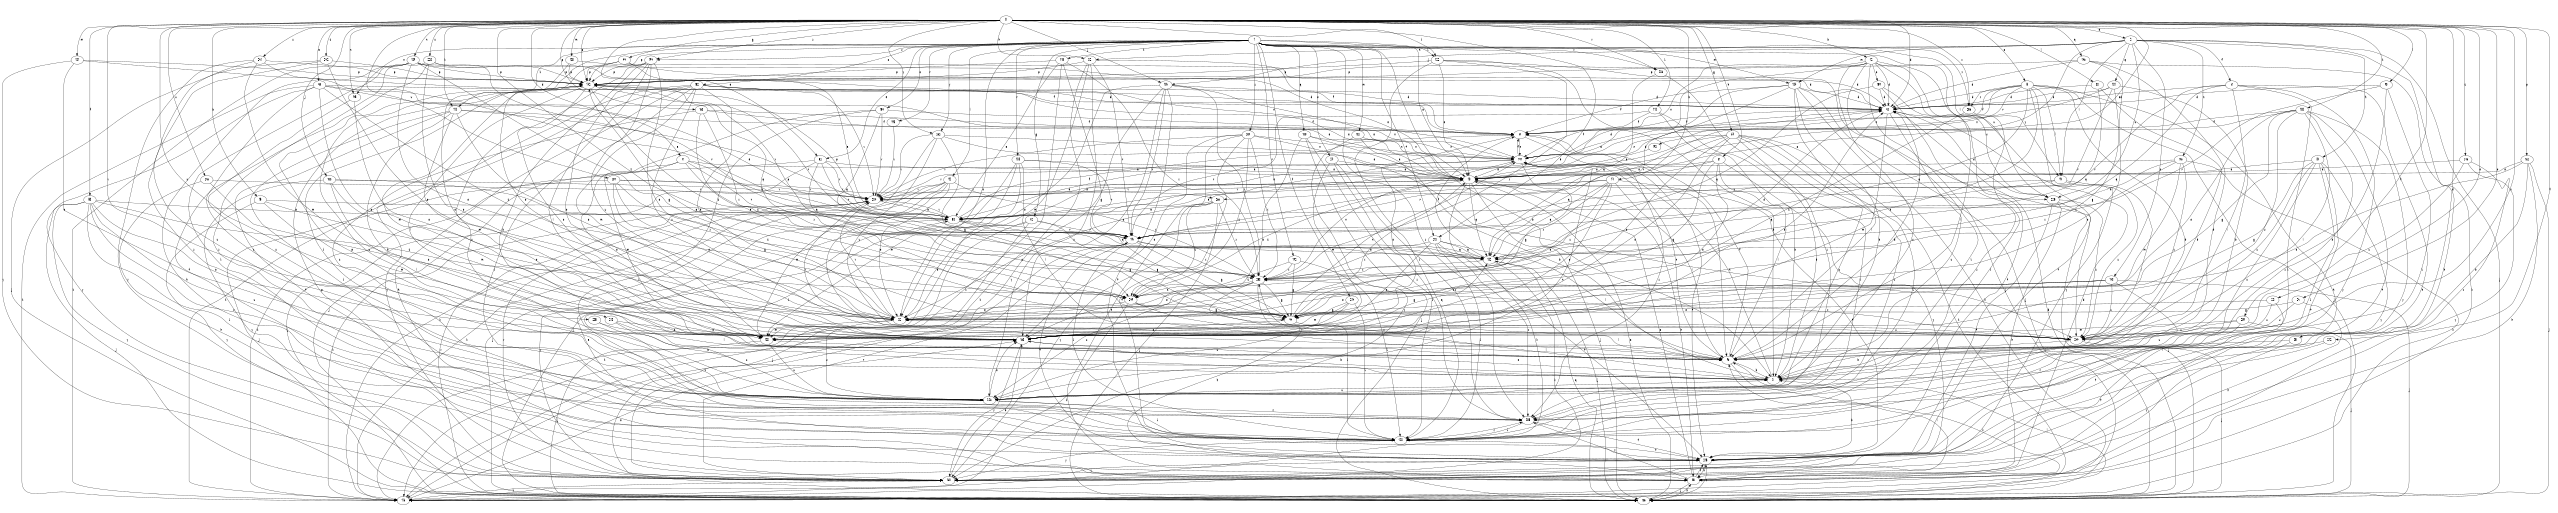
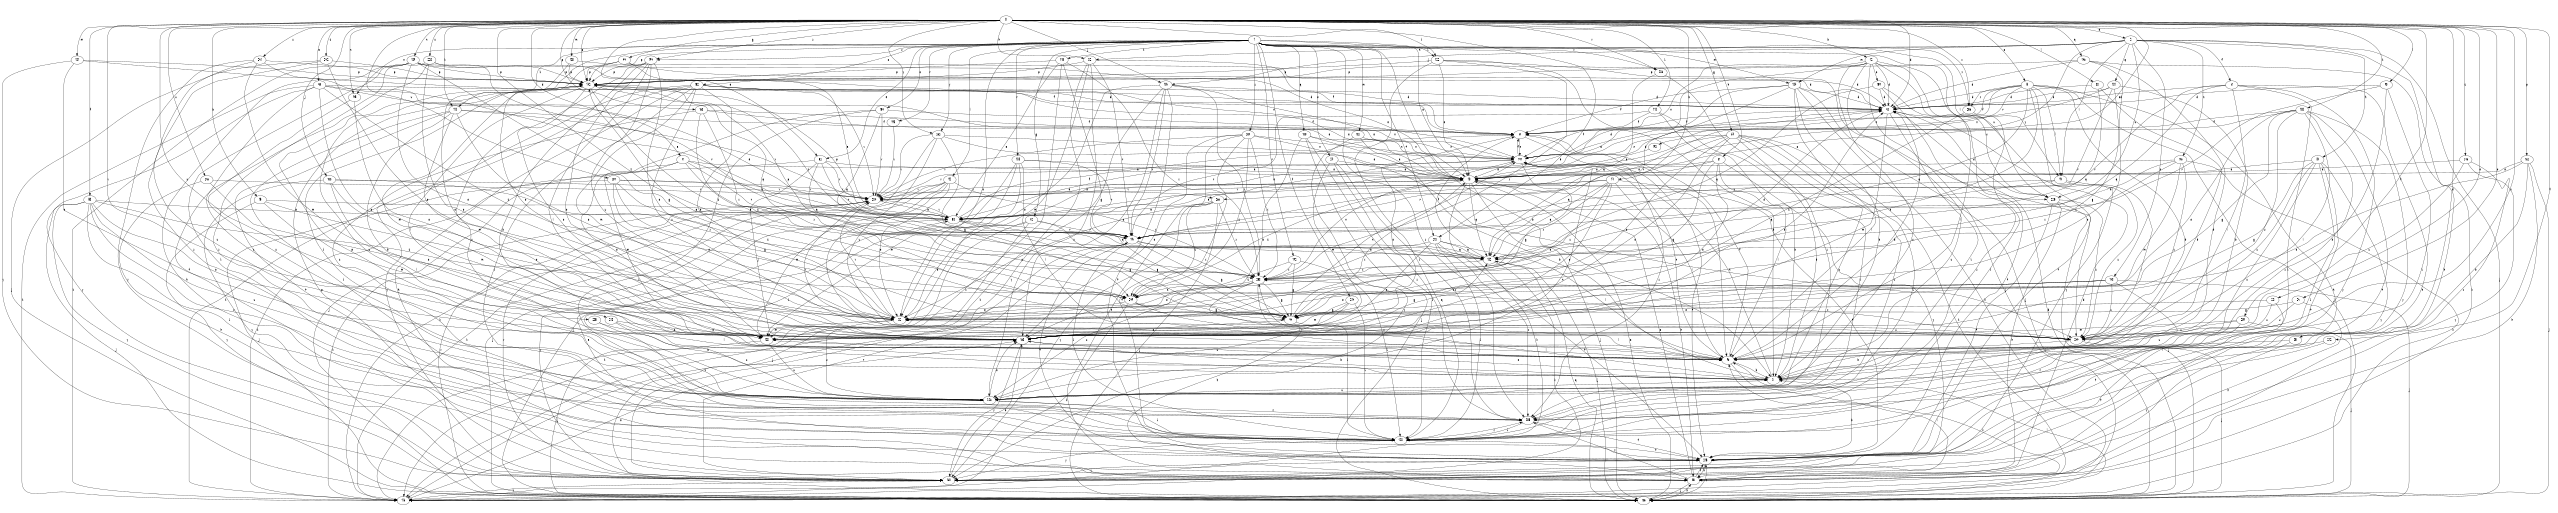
(429, 487) -> (1170, 345)
